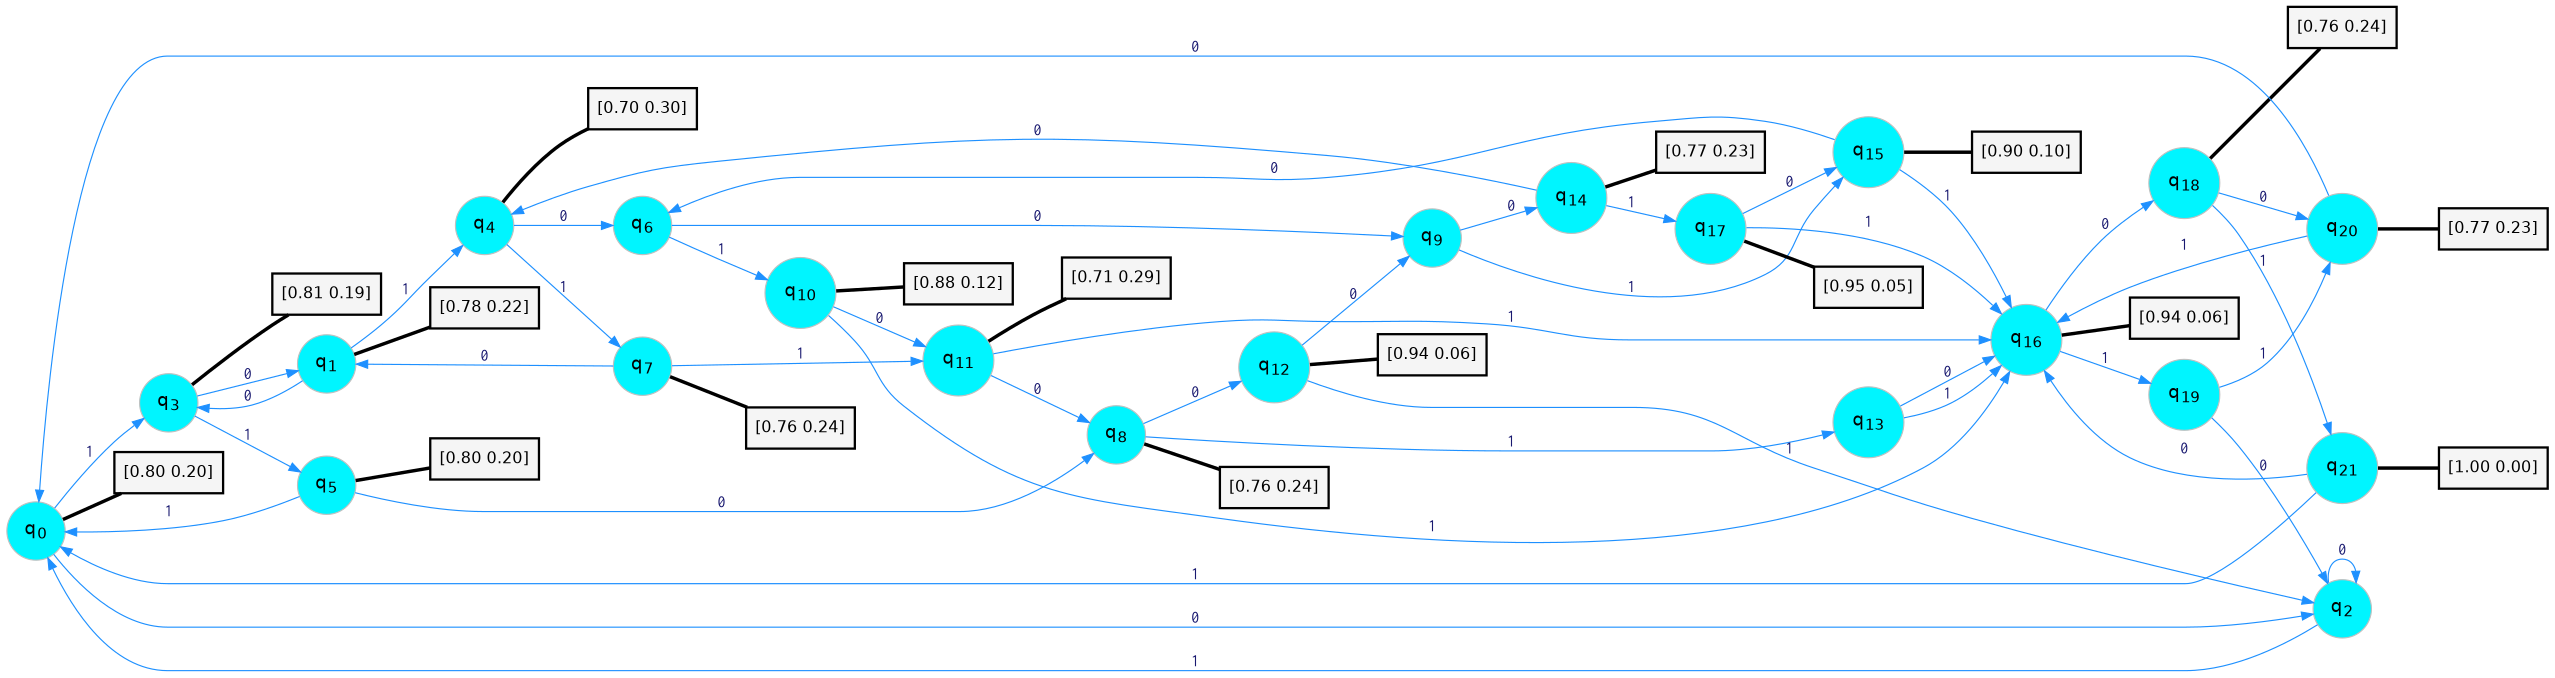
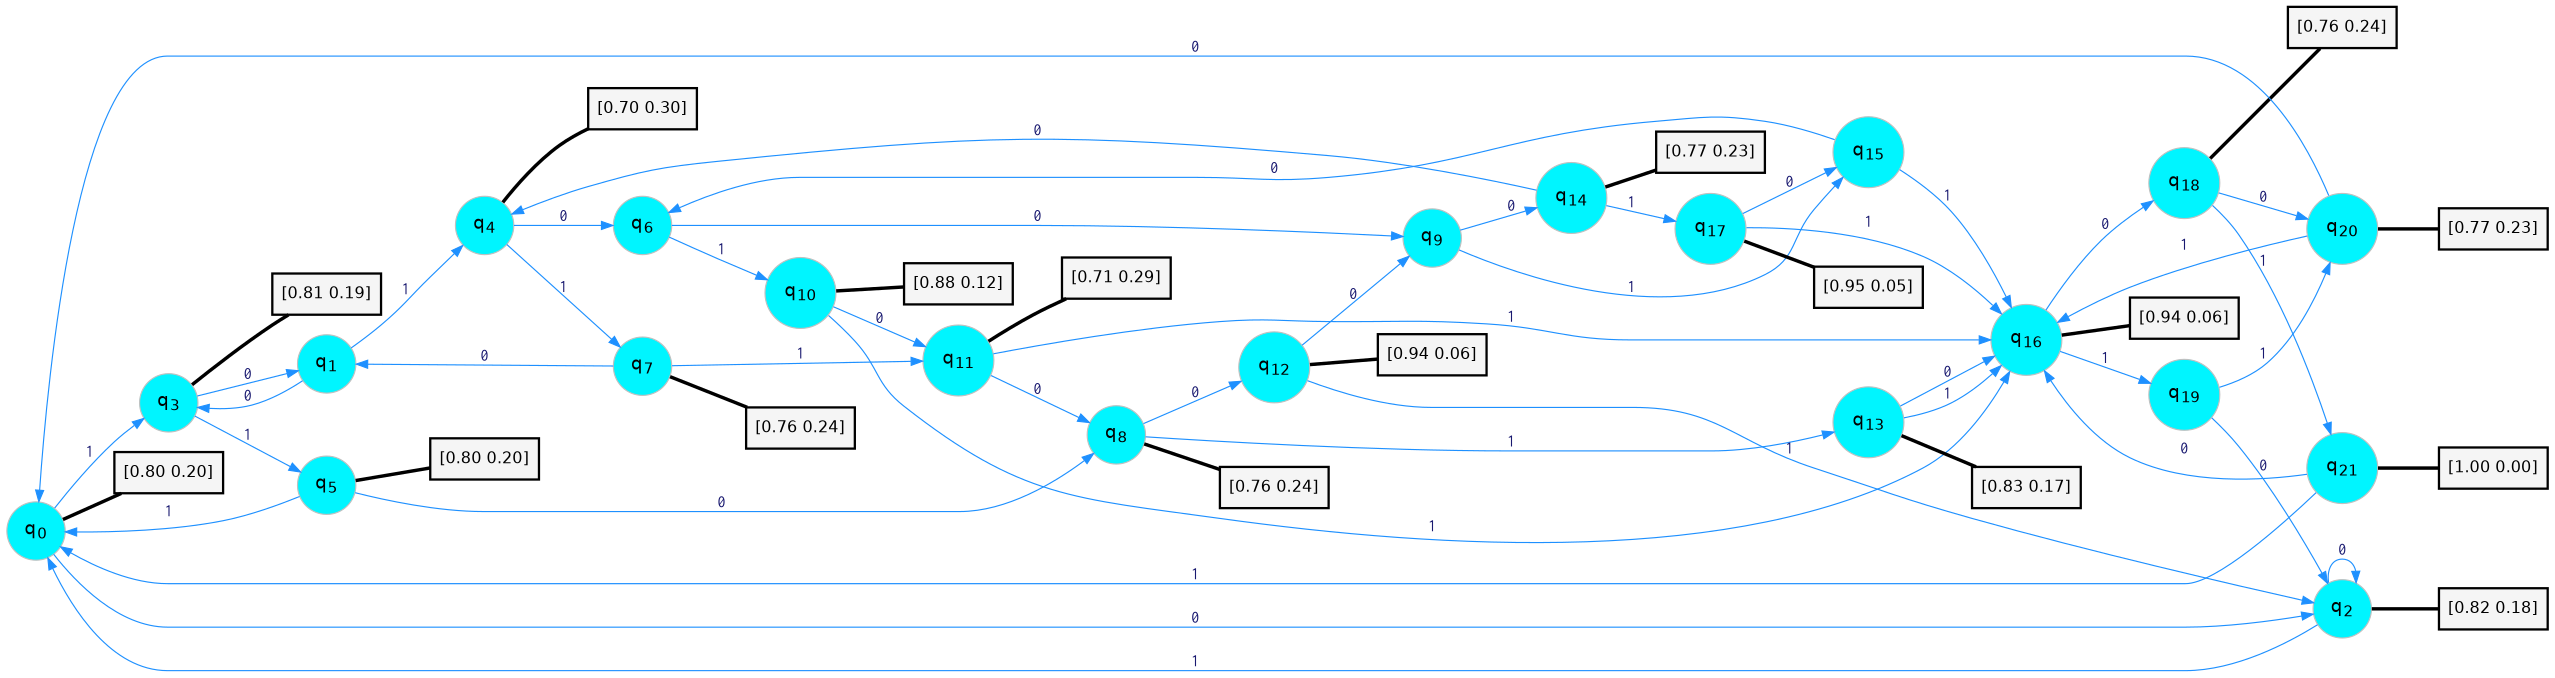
(2026, 152) -> none
(485, 308) -> none
none -> (2026, 488)
none -> (2493, 609)
